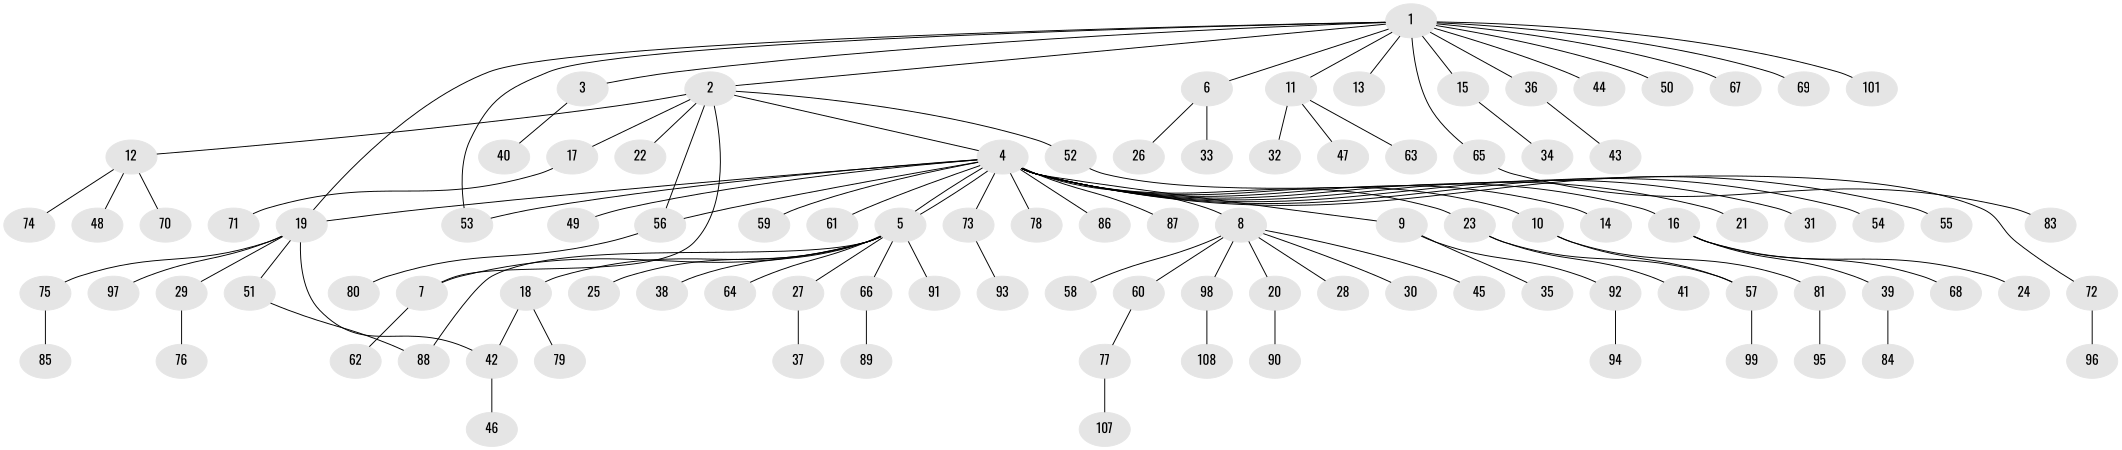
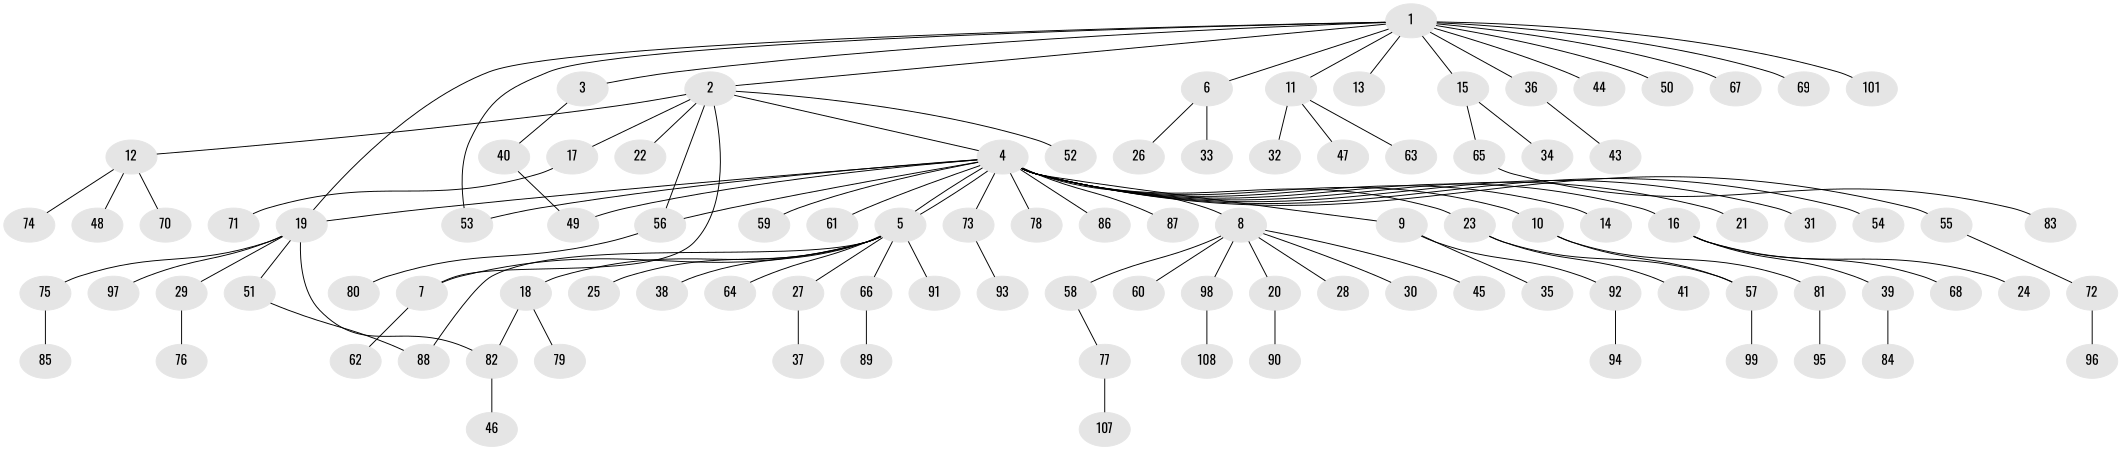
(1425, 97) -> (1471, 123)
(1773, 177) -> (2020, 259)
none -> (539, 191)
(1122, 327) -> (1088, 327)
(492, 361) -> (492, 361)
